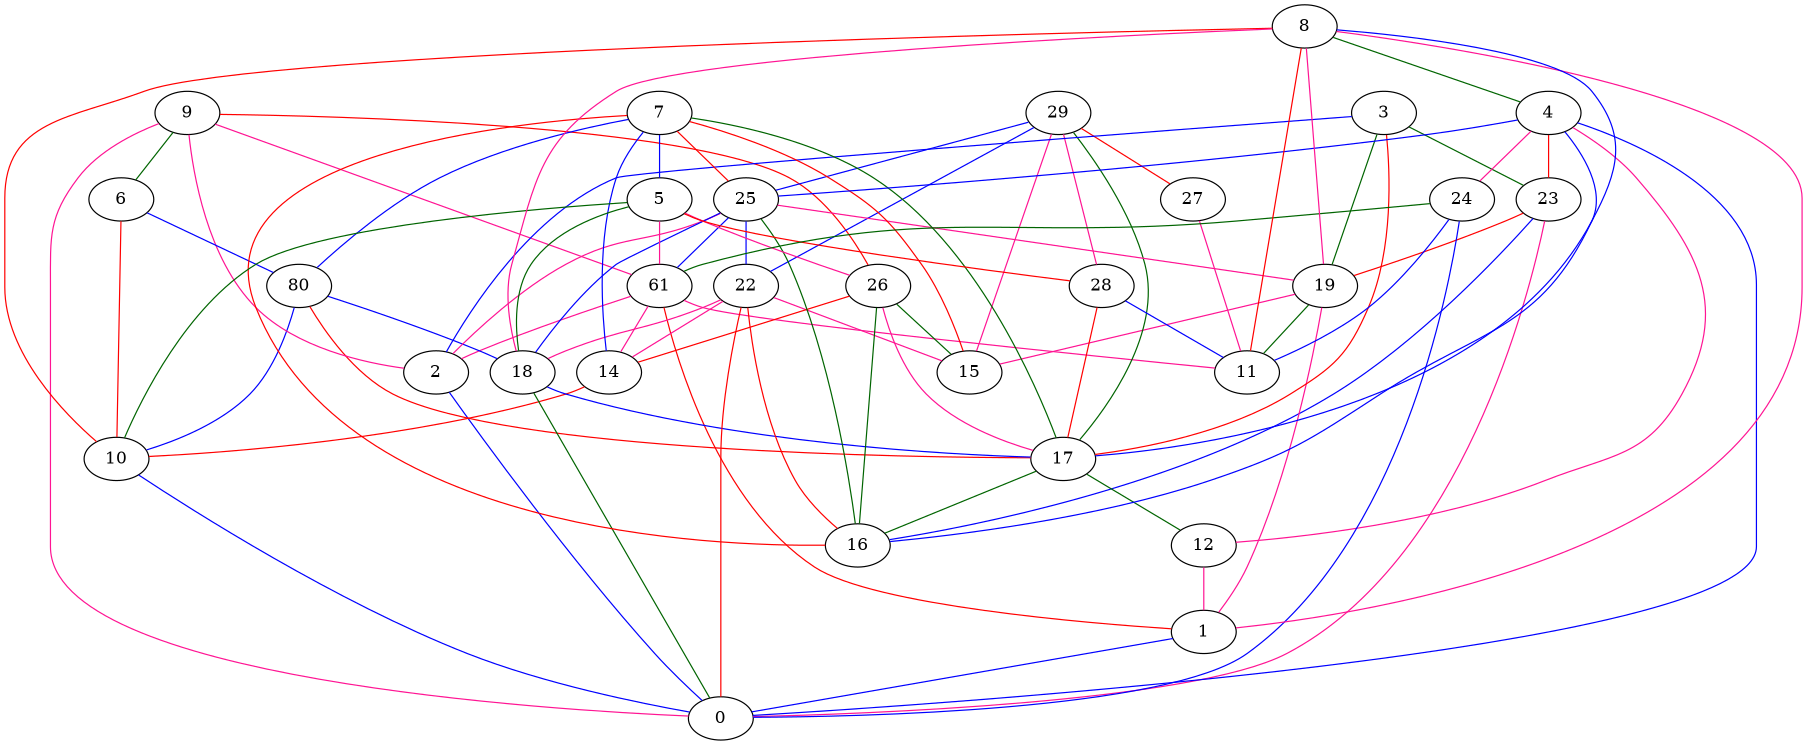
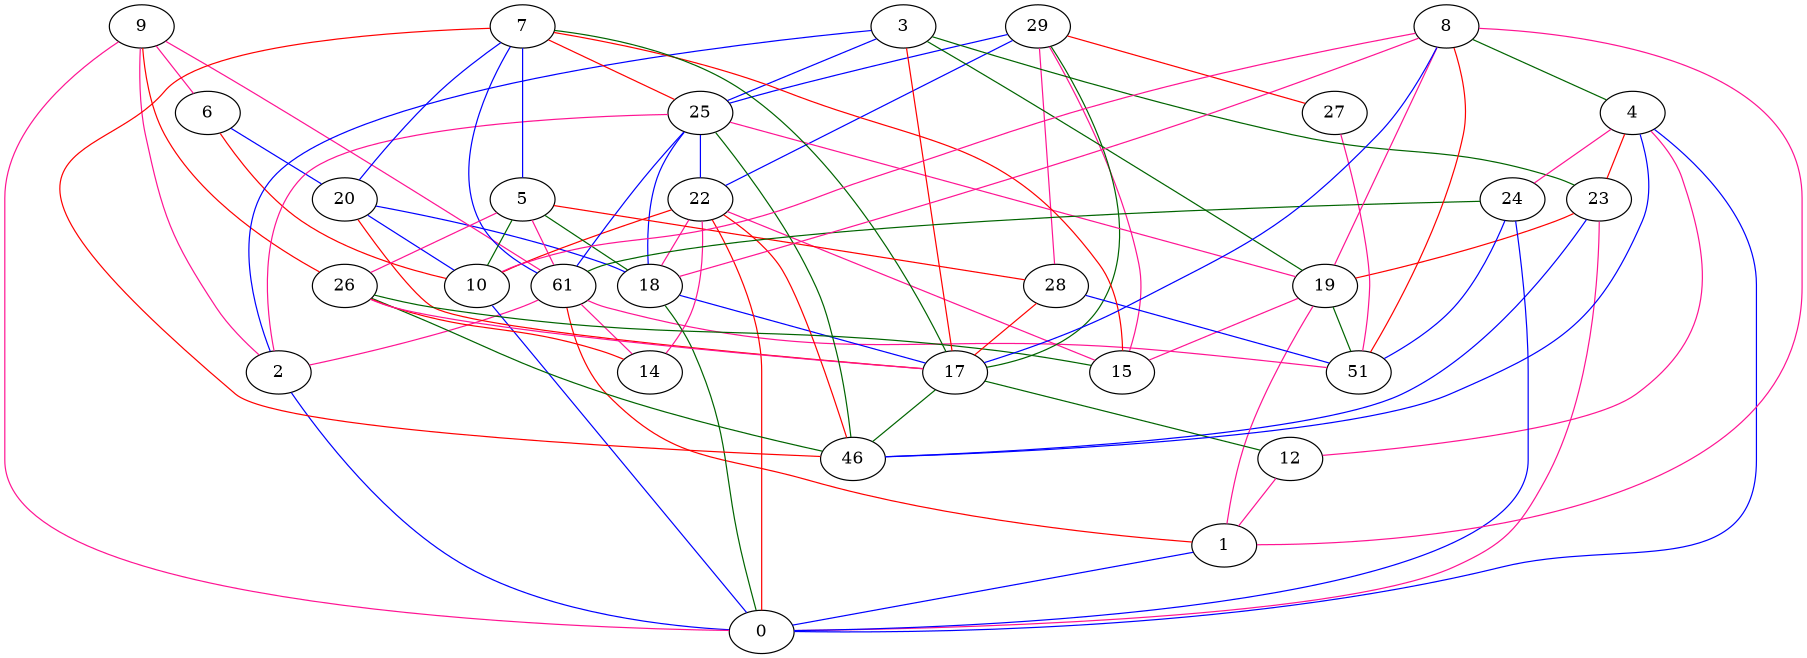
(475, 56) -> (980, 142)
(154, 156) -> (175, 70)
(1167, 164) -> (802, 70)
(605, 237) -> (469, 170)
(299, 286) -> (345, 199)
(1247, 372) -> (1359, 372)
(380, 434) -> (616, 228)
(858, 545) -> (853, 459)
